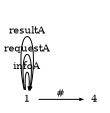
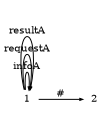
(94, 99) -> (94, 99)
